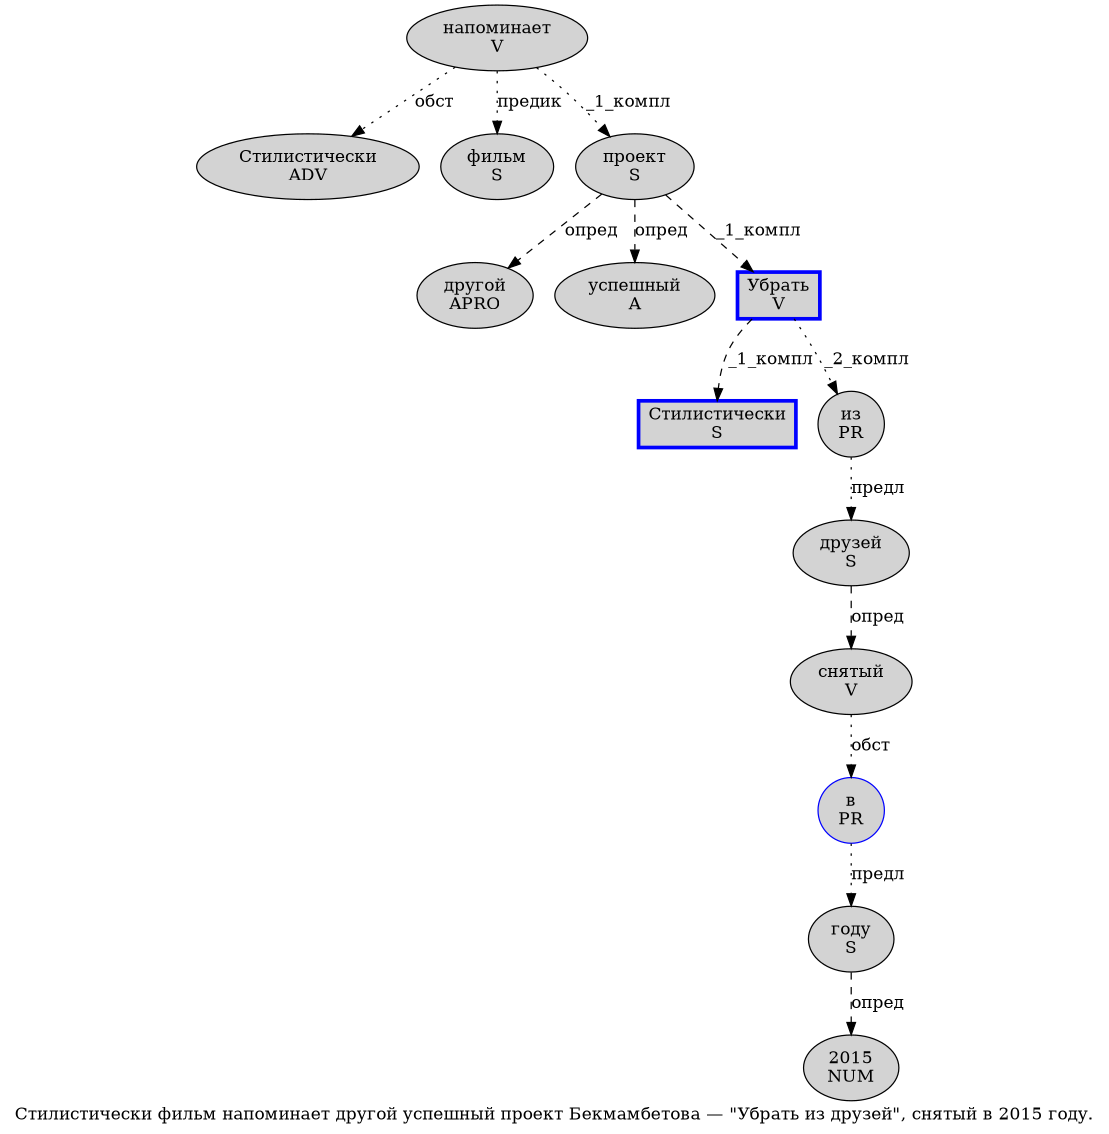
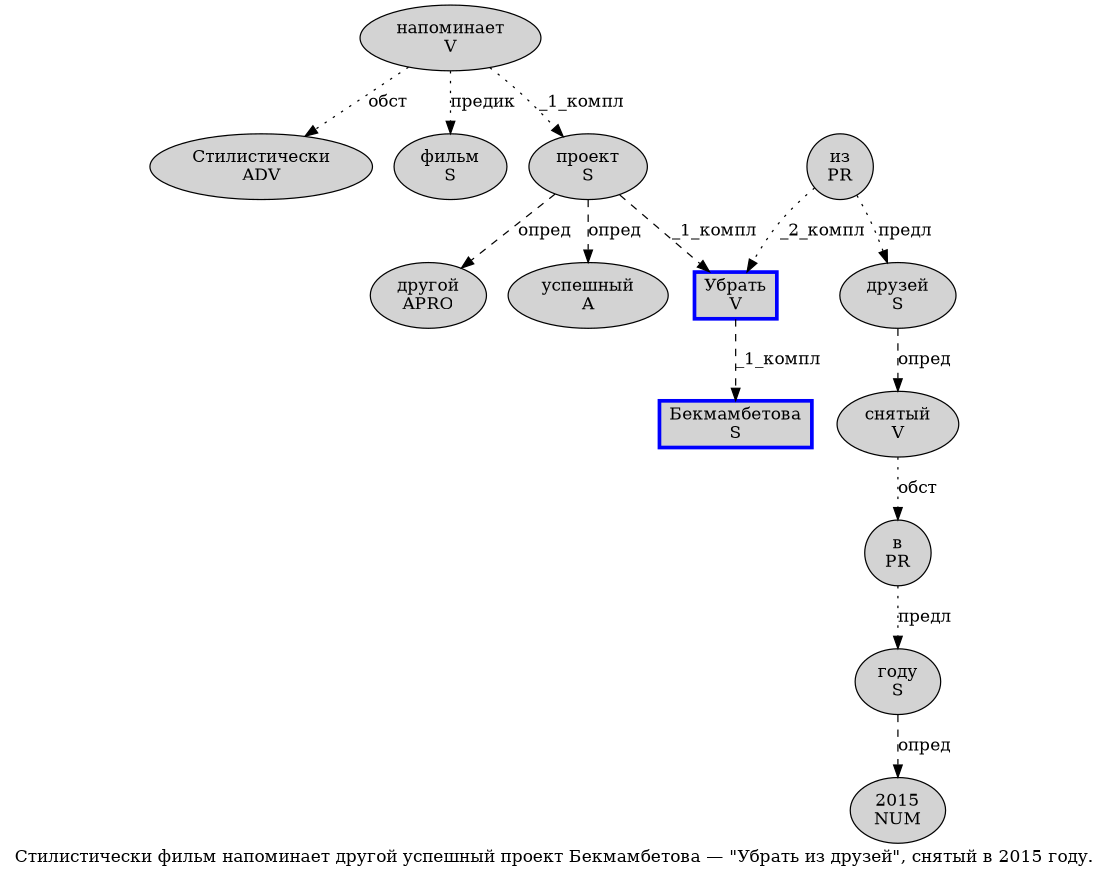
(814, 350) -> (780, 221)
(717, 424) -> (736, 424)
(851, 810) -> (898, 553)
